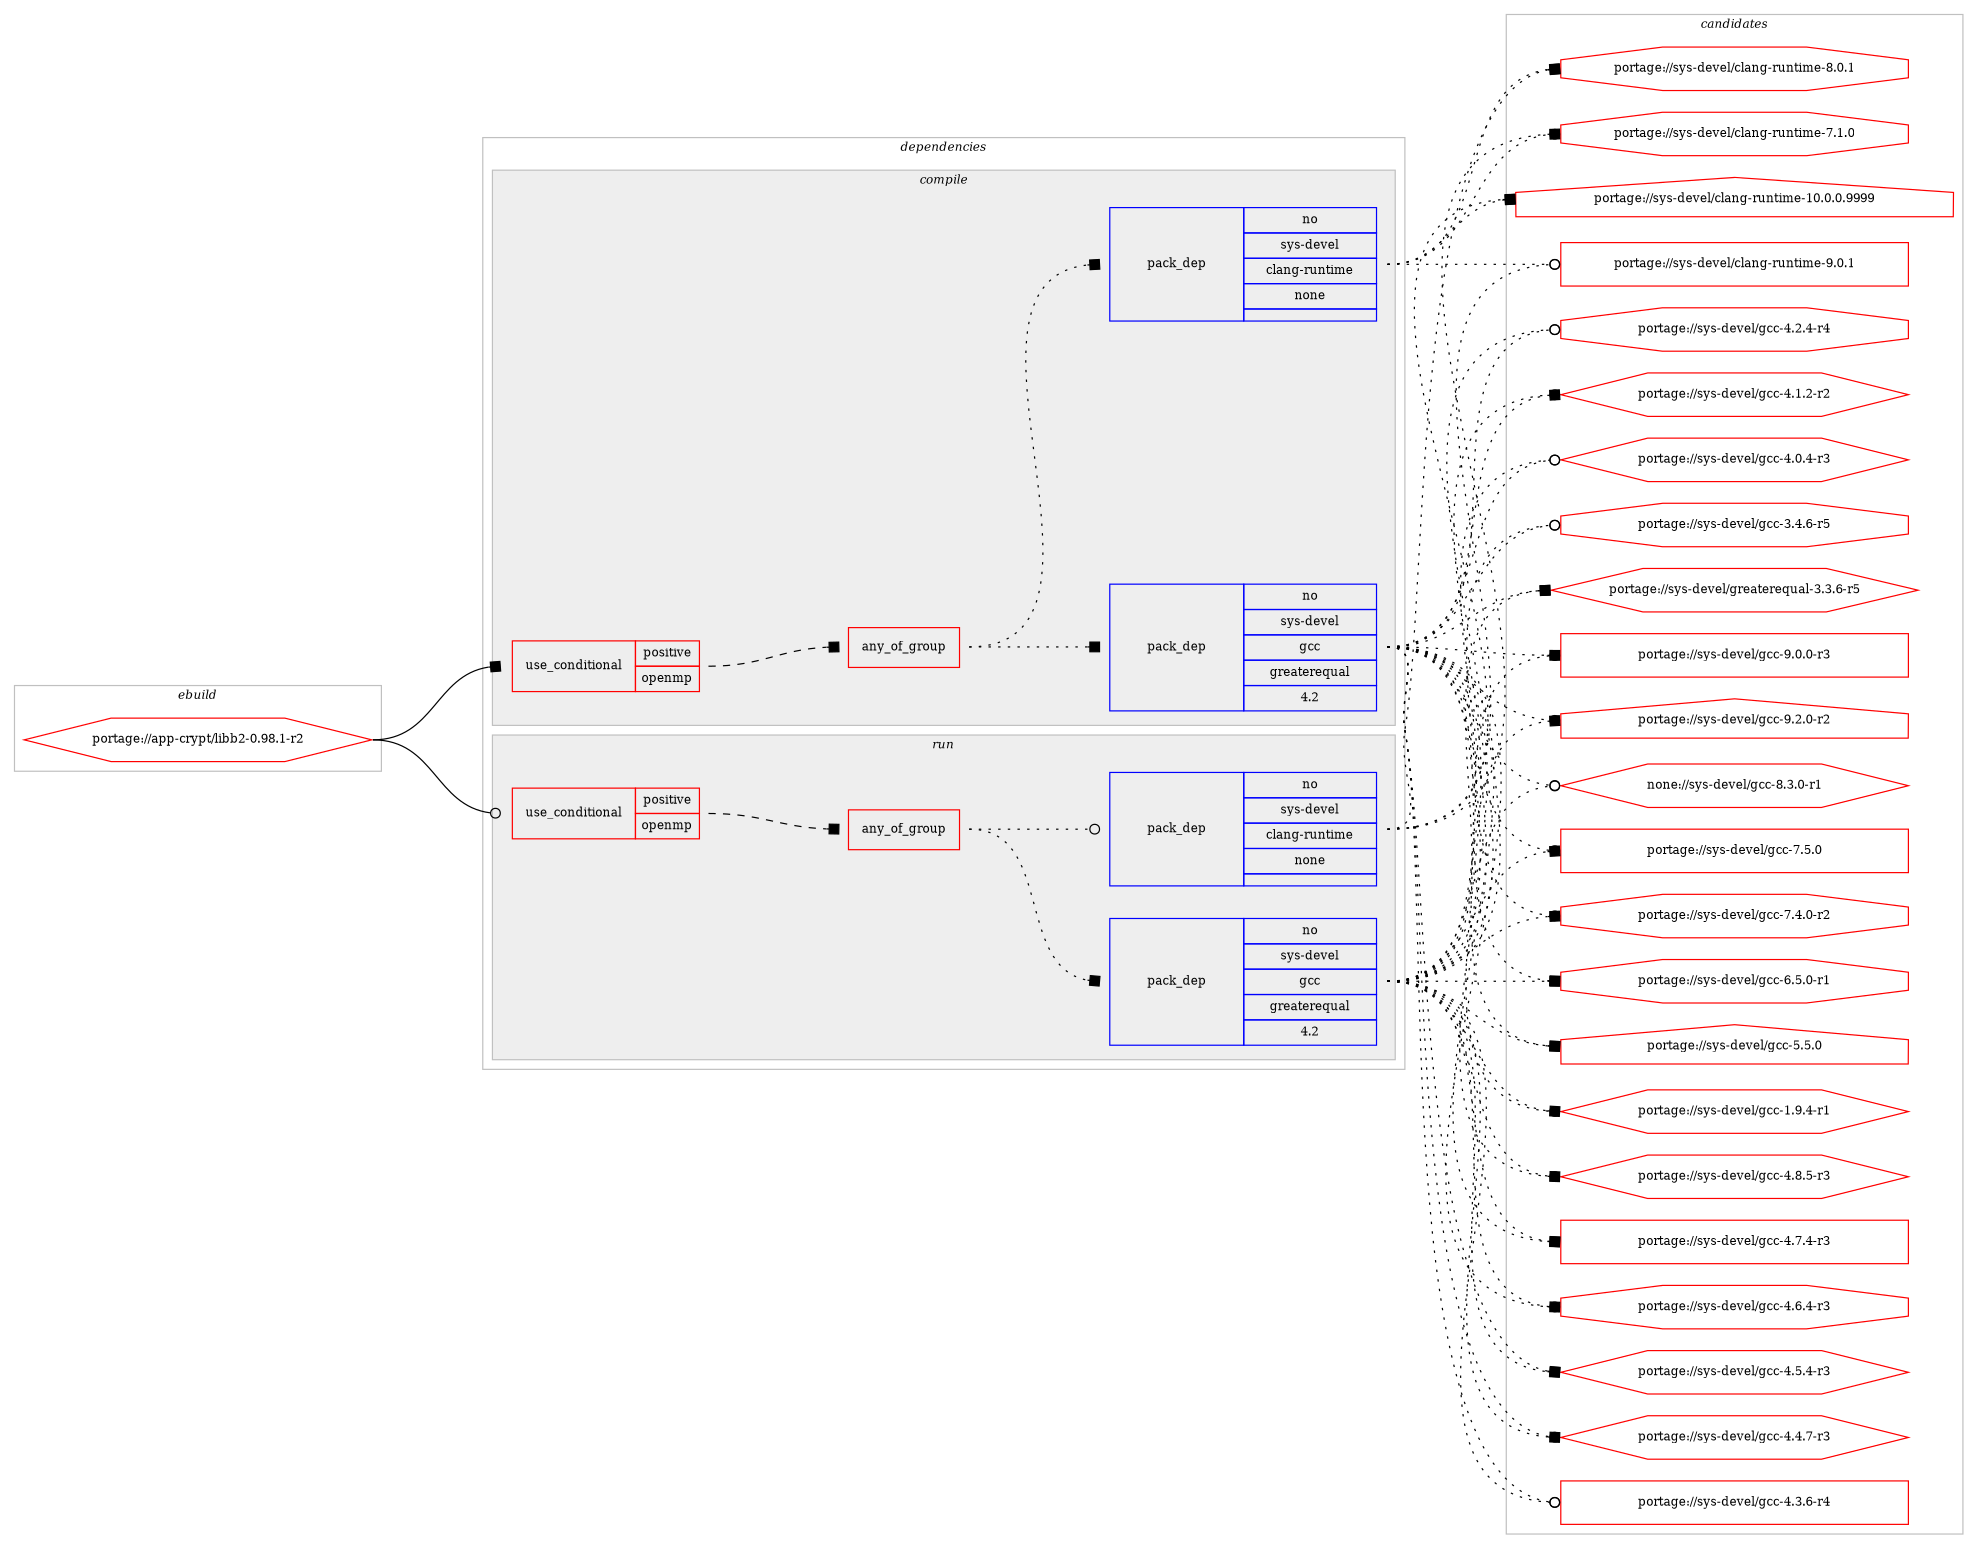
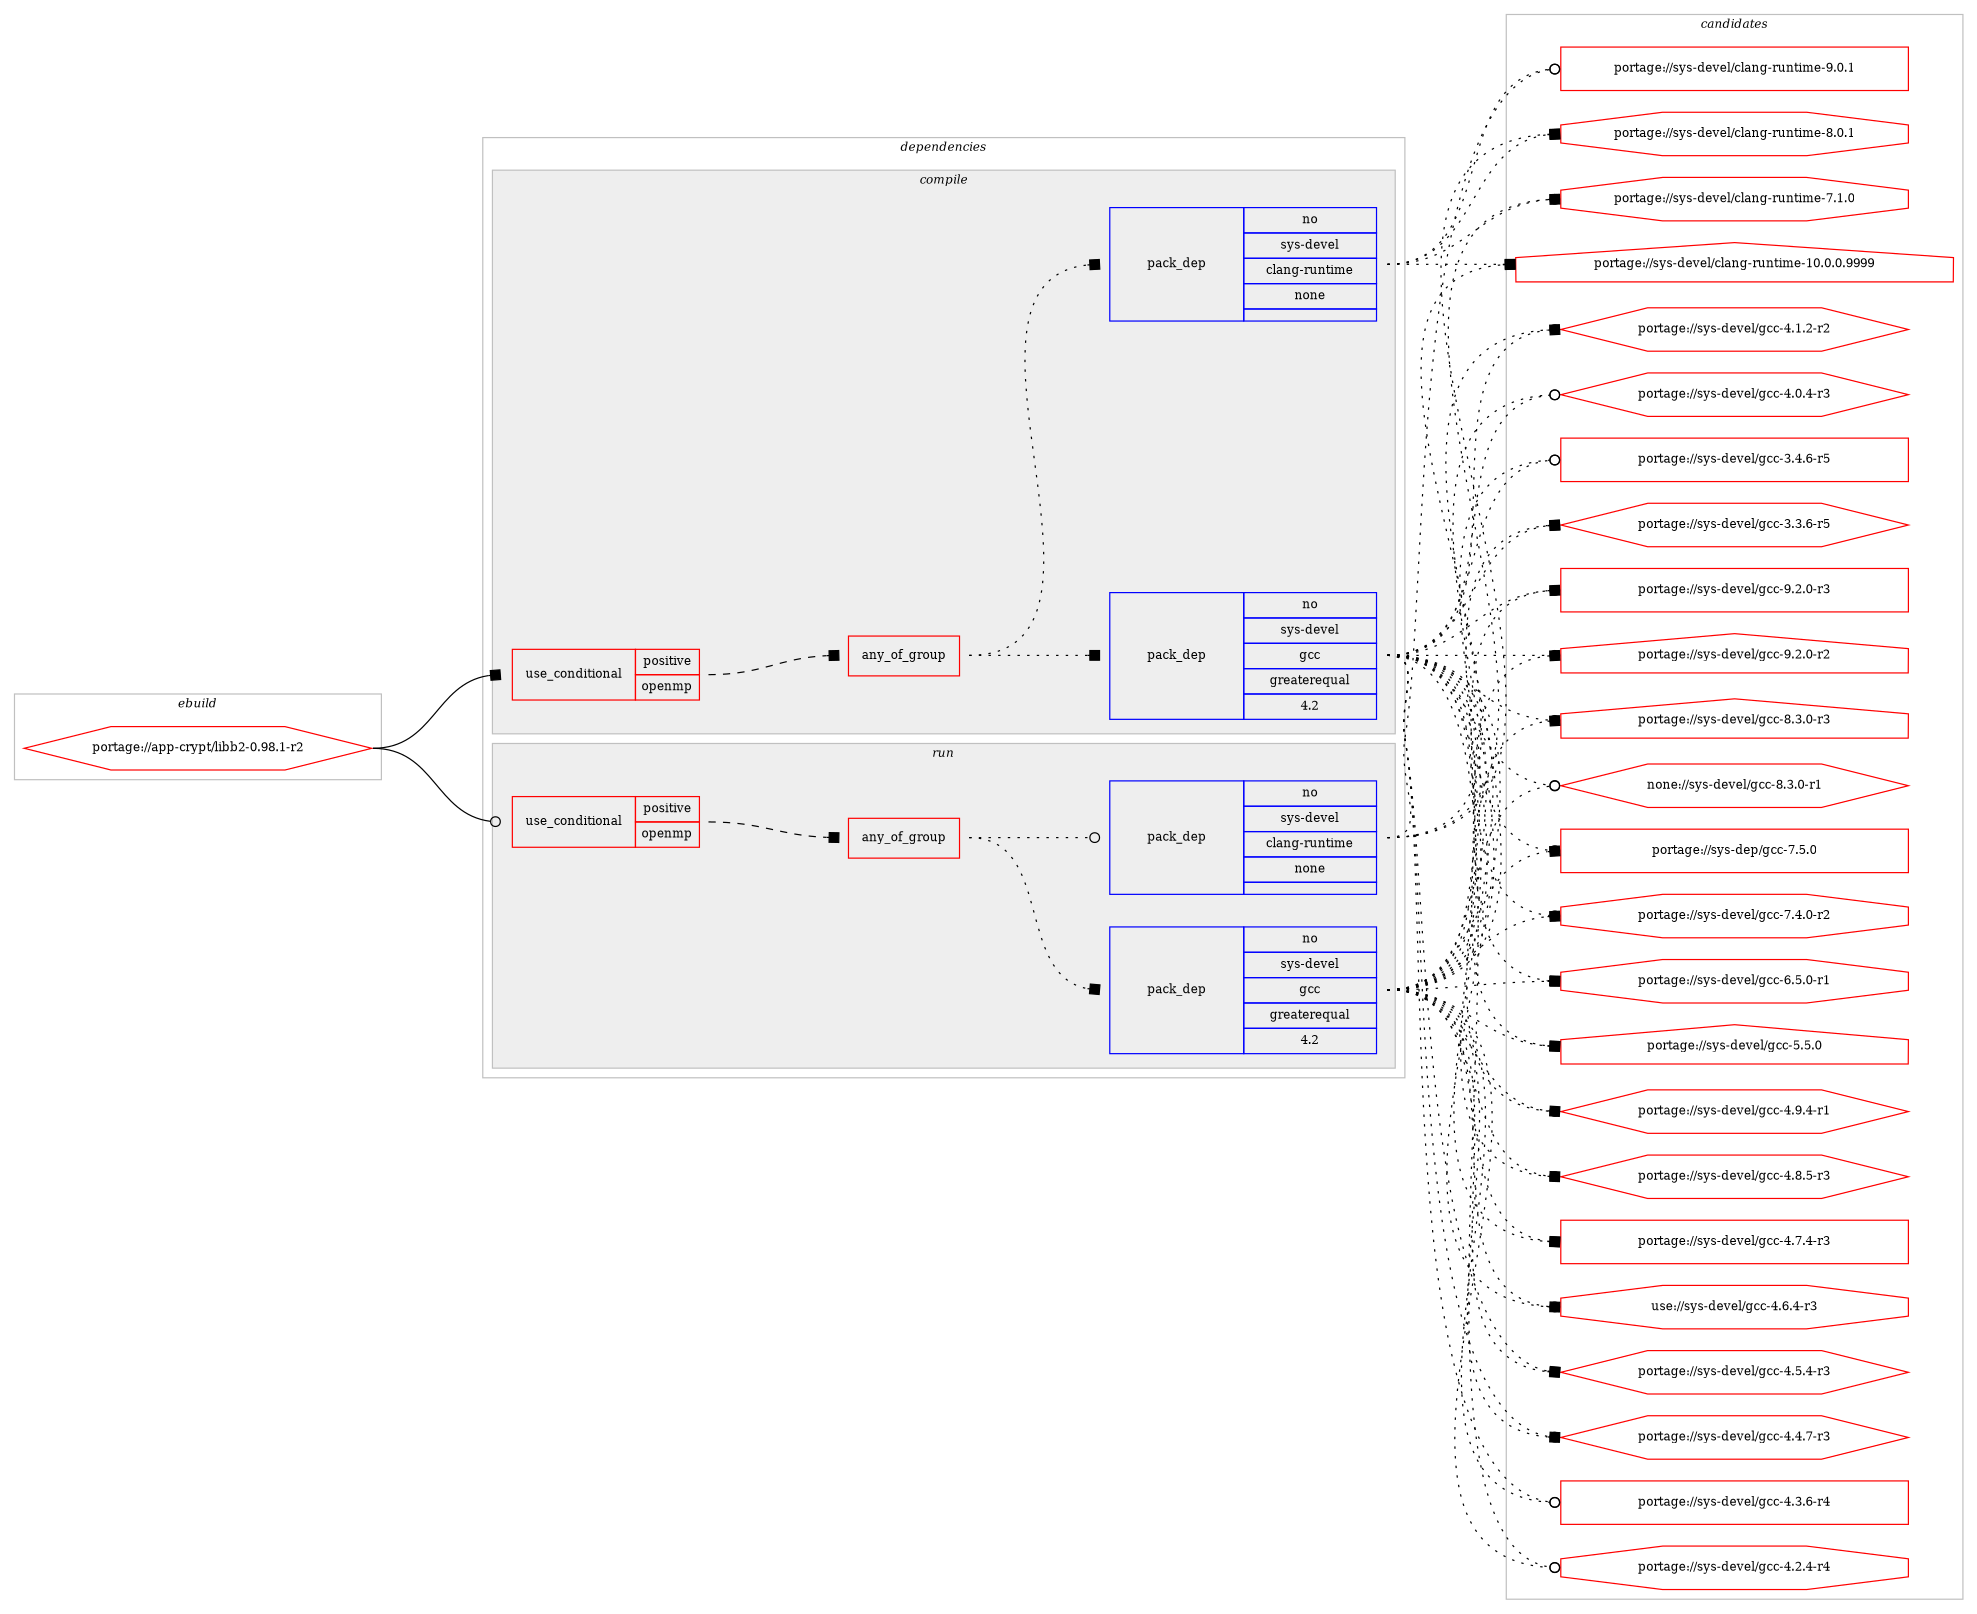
(1735, 525) -> (1735, 460)
(1735, 590) -> (1735, 525)
(1735, 655) -> (1735, 590)
none -> (1735, 721)
(1735, 851) -> (1735, 851)
(1735, 1112) -> (1735, 1112)
(1735, 1307) -> (1735, 1307)
